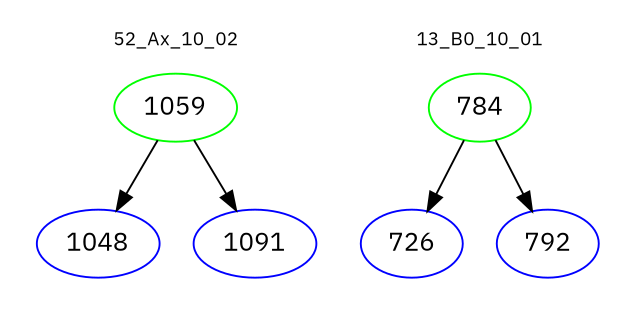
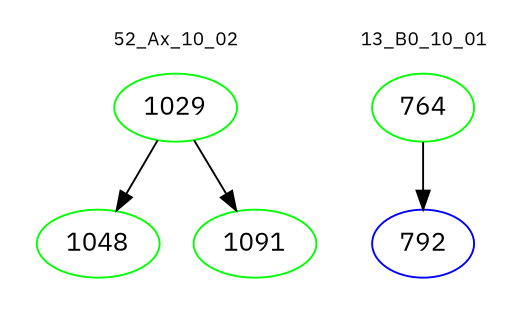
(176, 108) -> (176, 108)
(480, 108) -> (423, 108)
(98, 244) -> (98, 244)
(255, 244) -> (255, 244)
(412, 244) -> none
